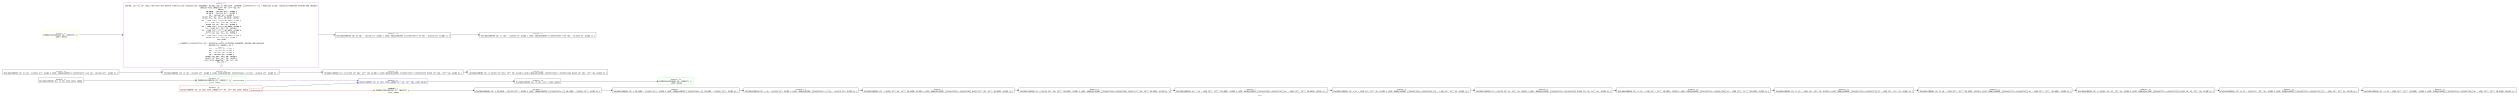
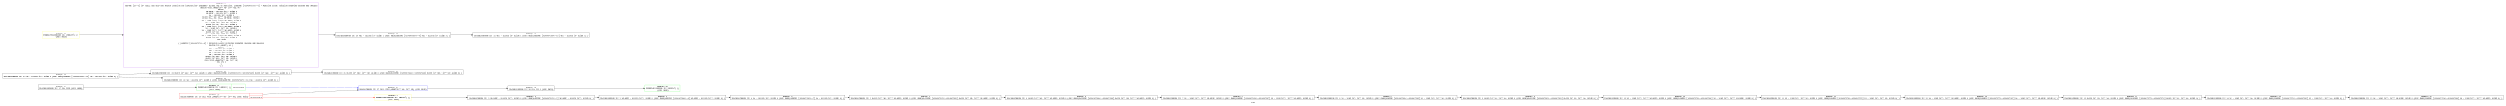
(140, 72) -> (140, 77)
